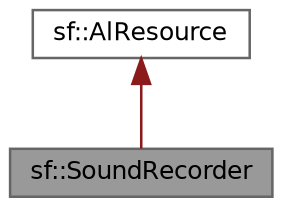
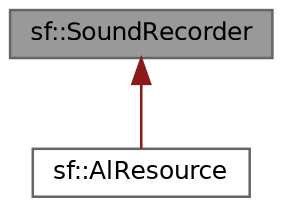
(141, 116) -> (141, 116)
